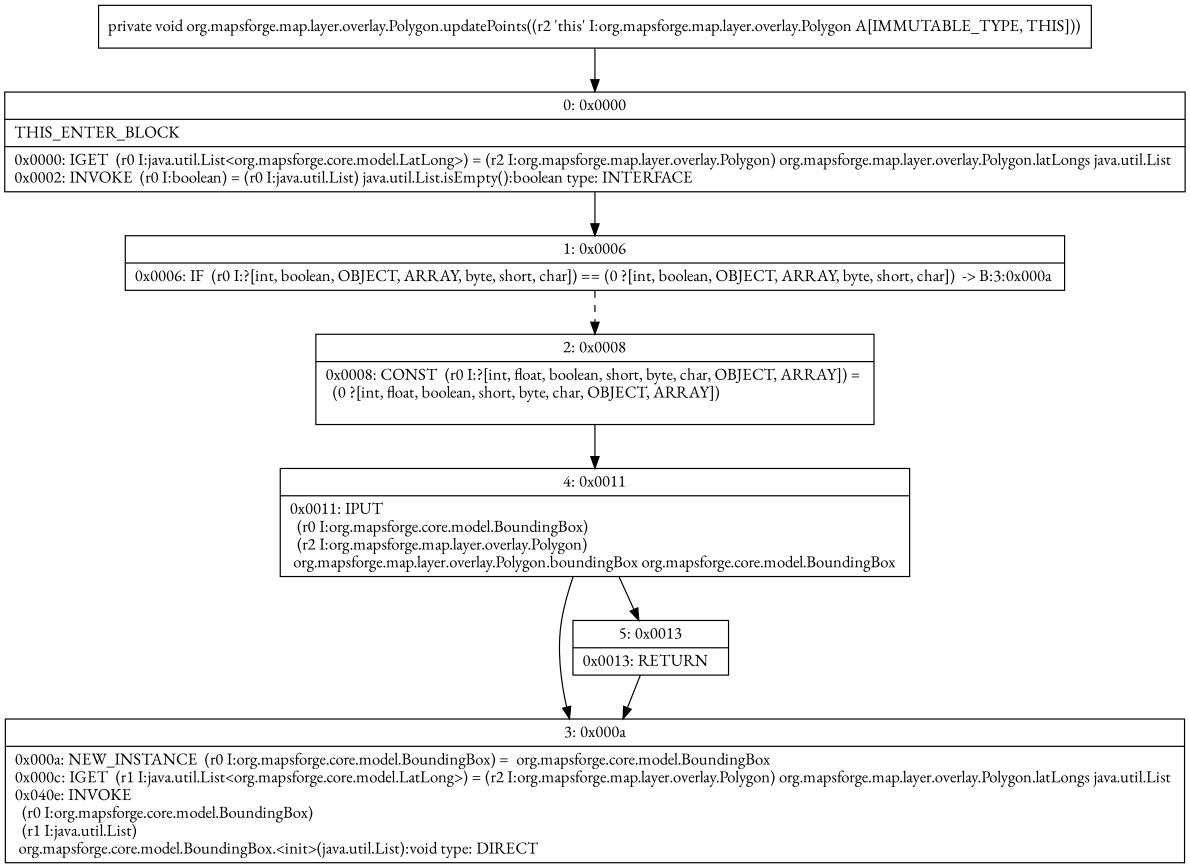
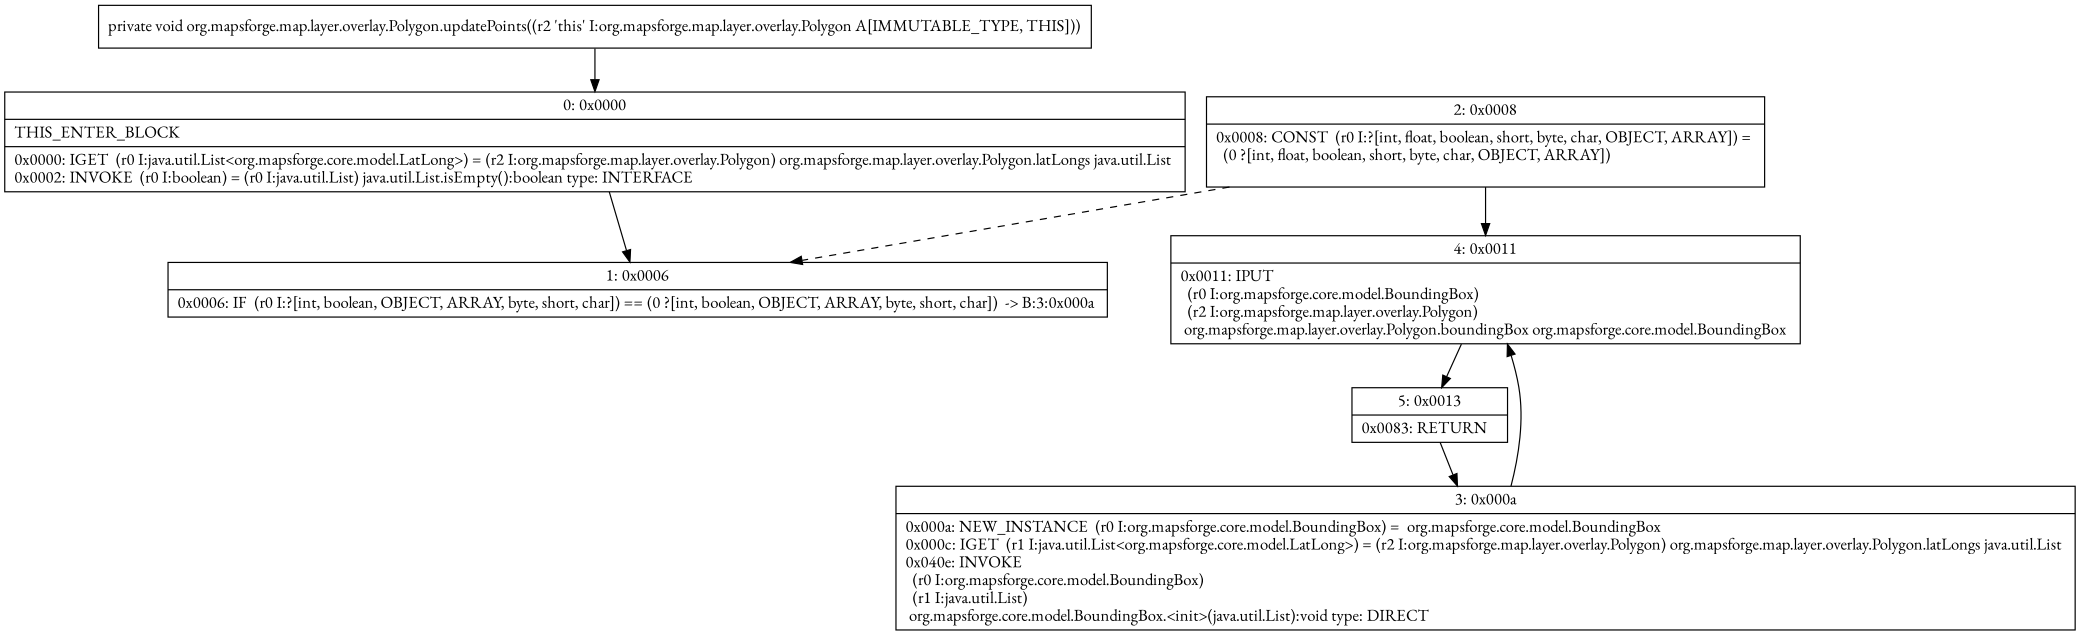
(595, 306) -> (1016, 224)
(560, 641) -> (1521, 421)
(651, 661) -> (1430, 428)
